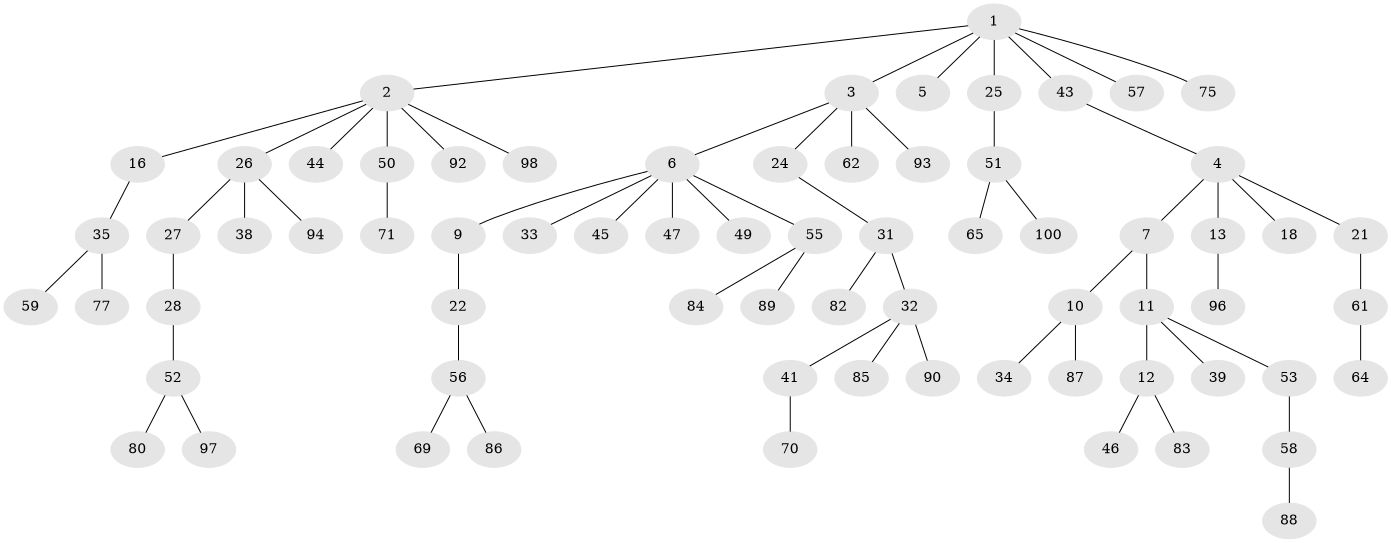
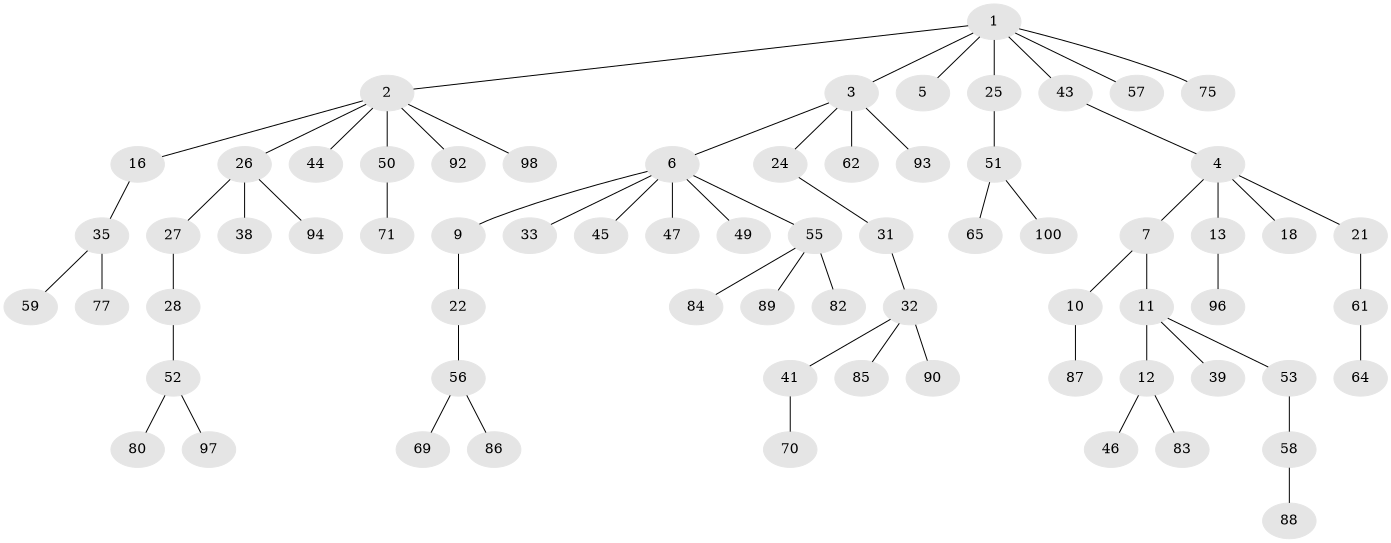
(863, 271) -> (827, 271)
(1004, 378) -> none
